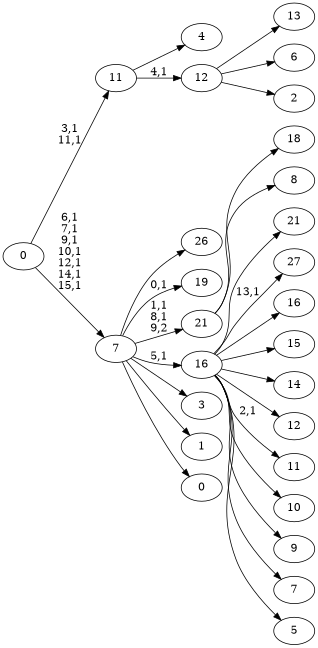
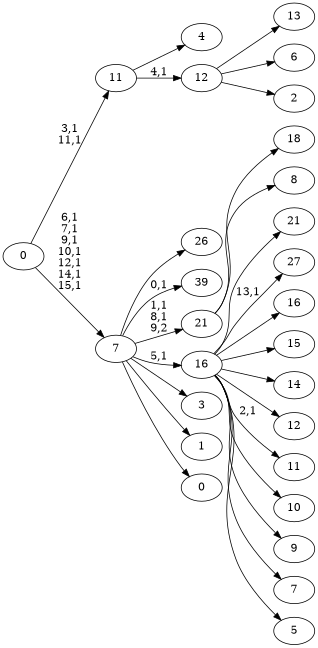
(202, 283) -> (202, 283)
